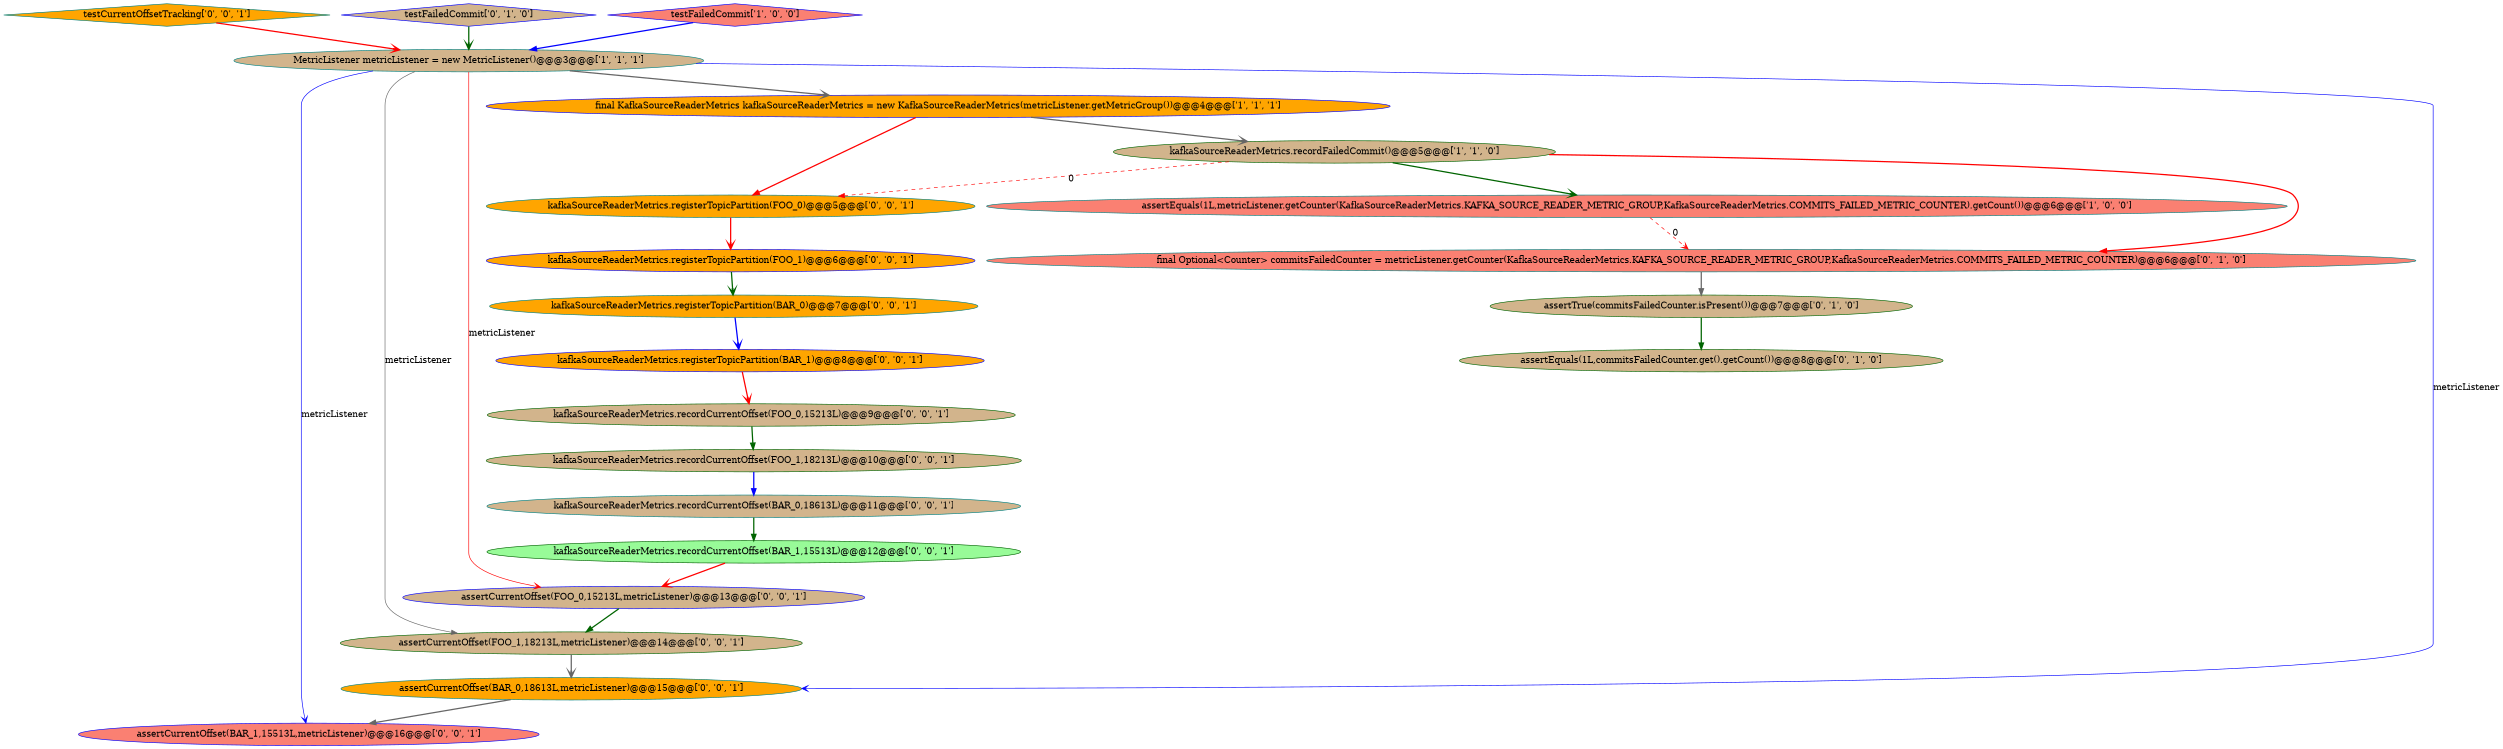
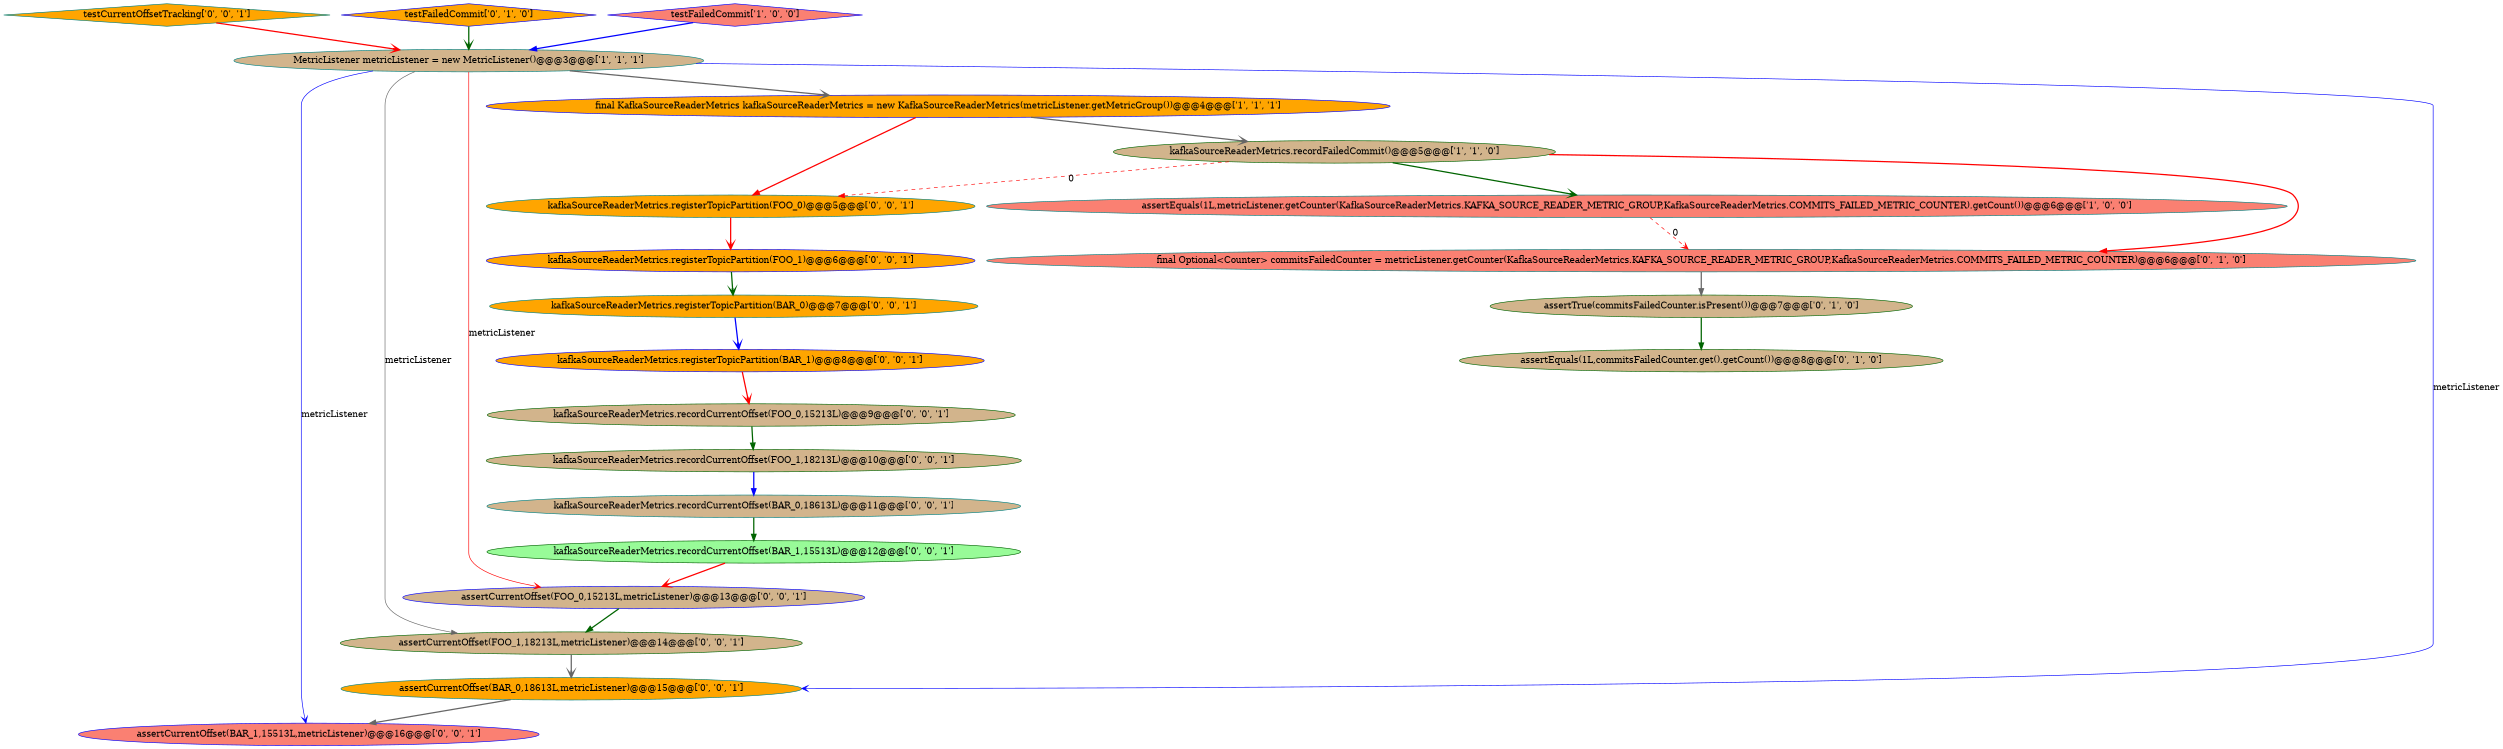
(469, 15) -> (469, 15)
